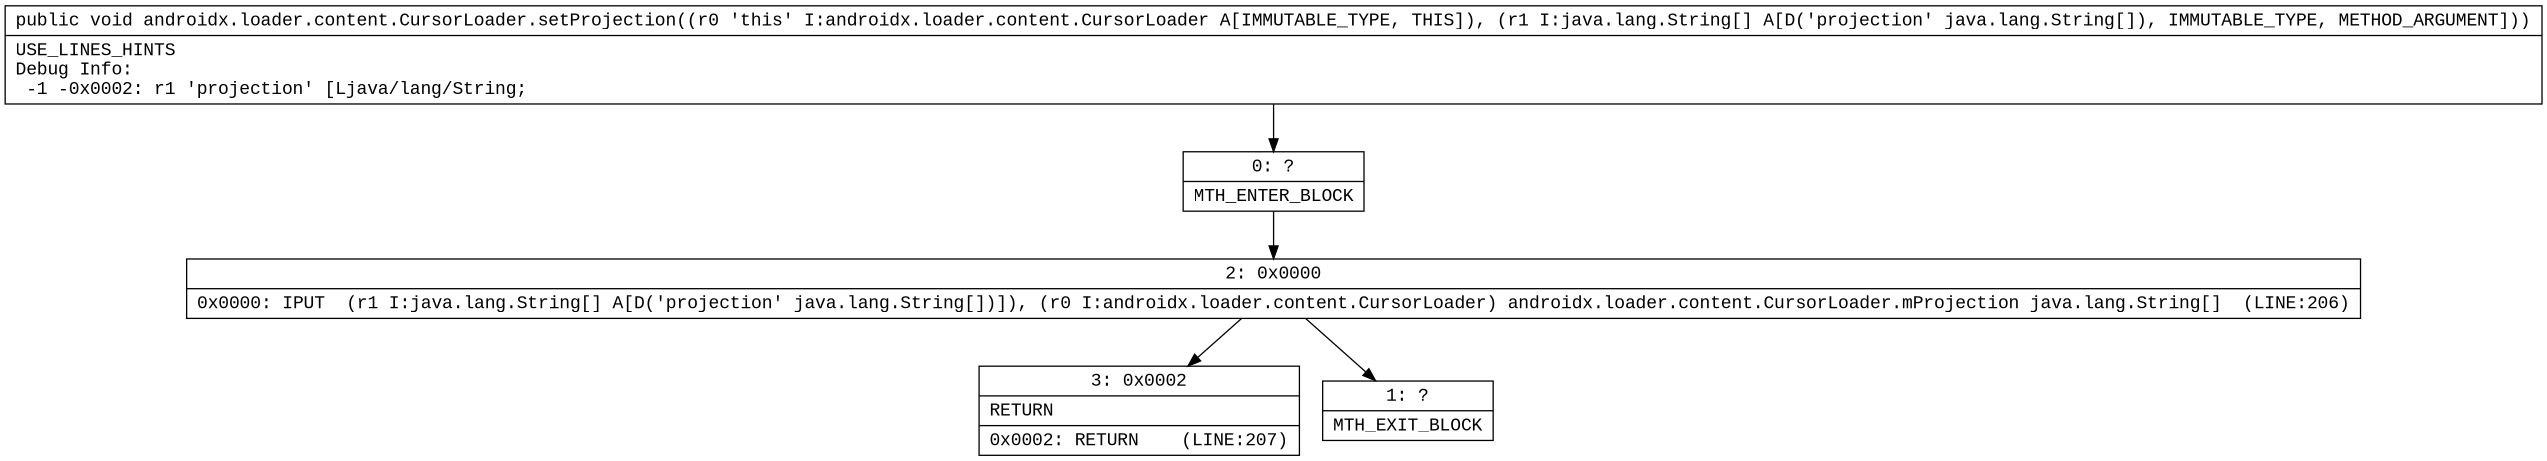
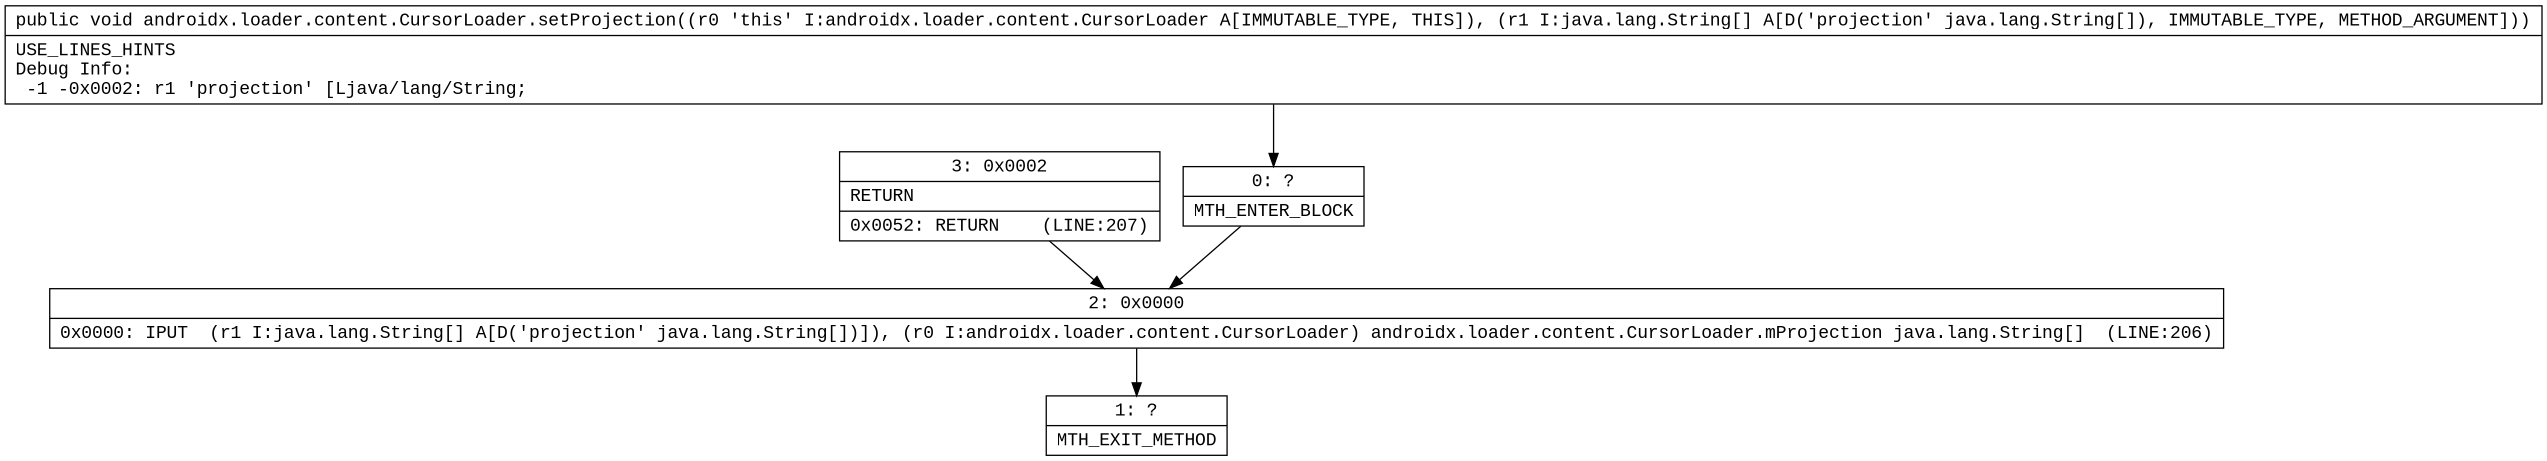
(1220, 338) -> (1072, 260)
(1408, 425) -> (1137, 440)
(1139, 440) -> (1000, 225)
